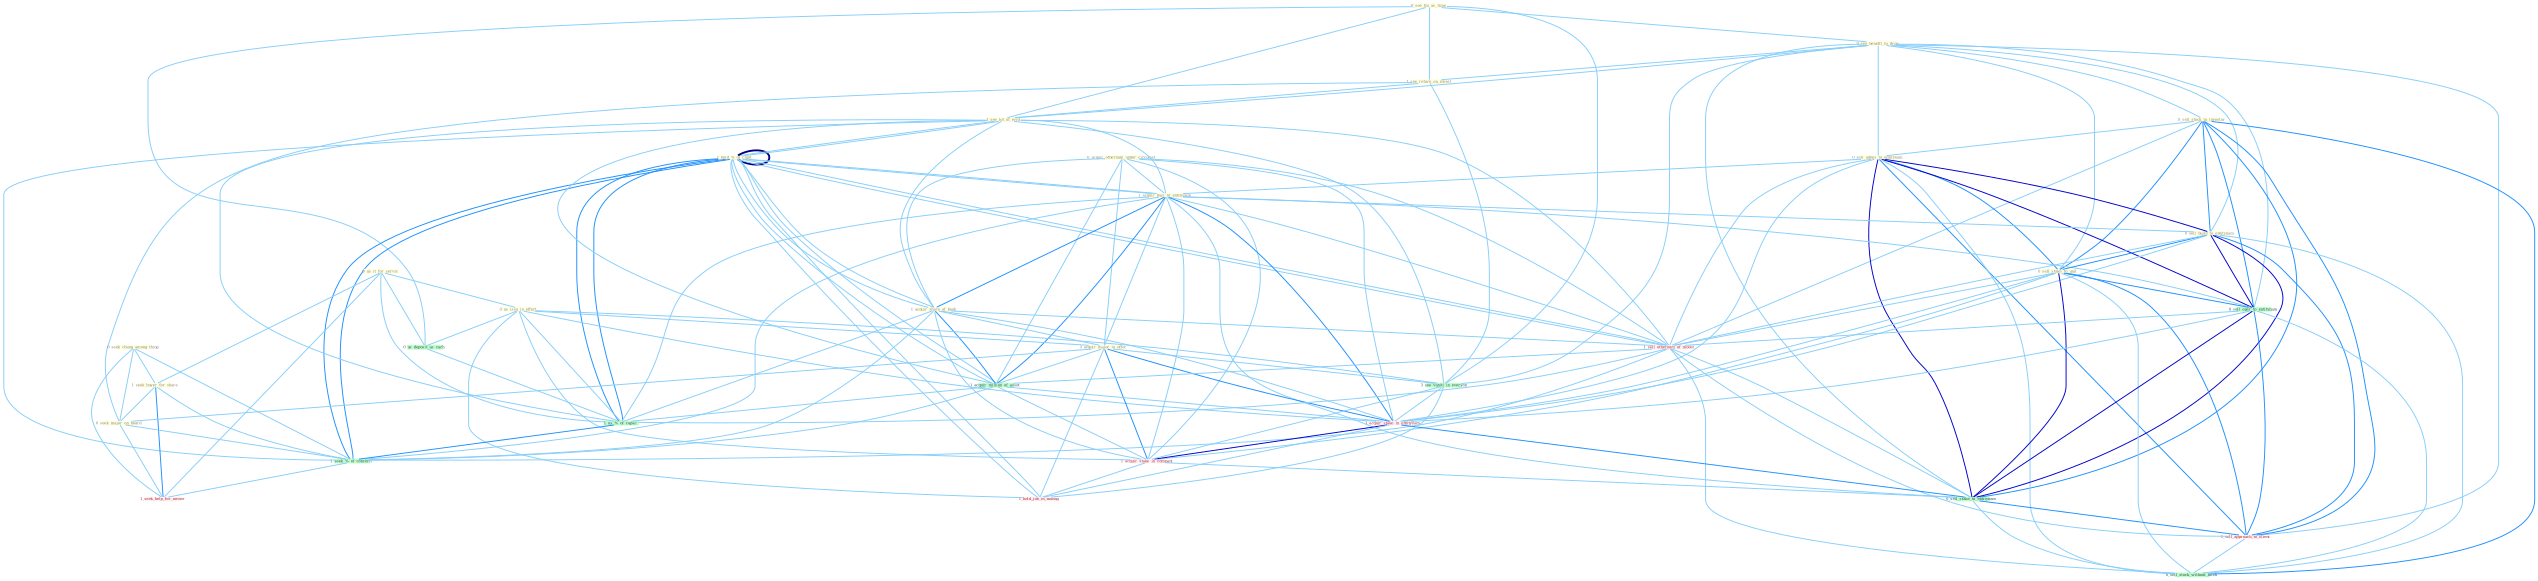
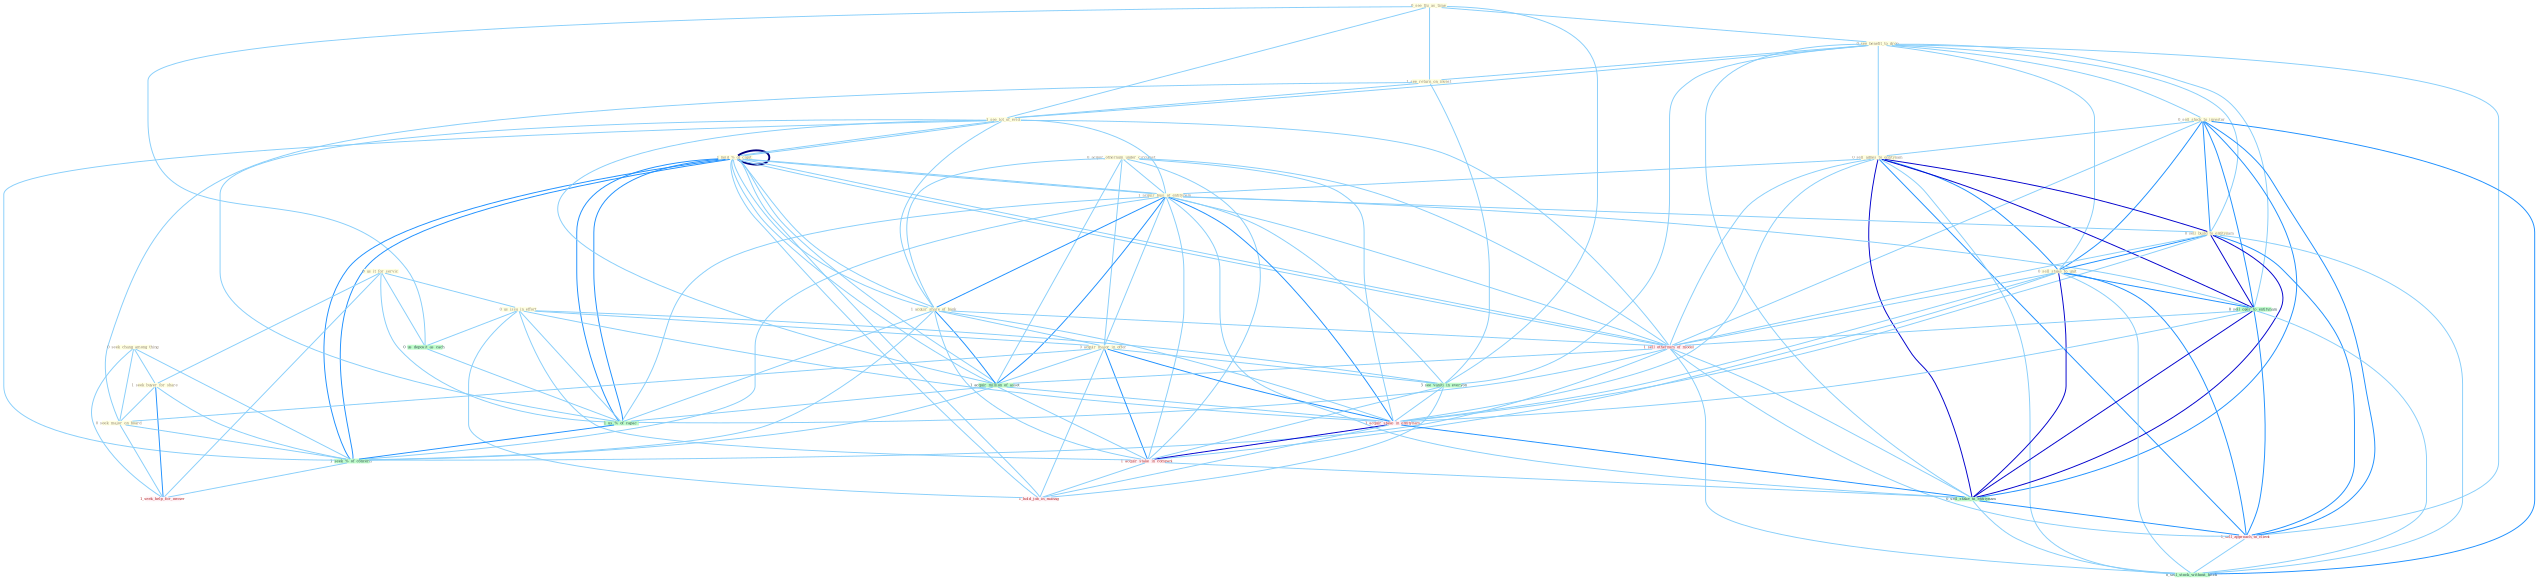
(1293, 167) -> (1322, 267)
